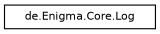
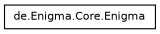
(80, 17) -> (80, 17)
